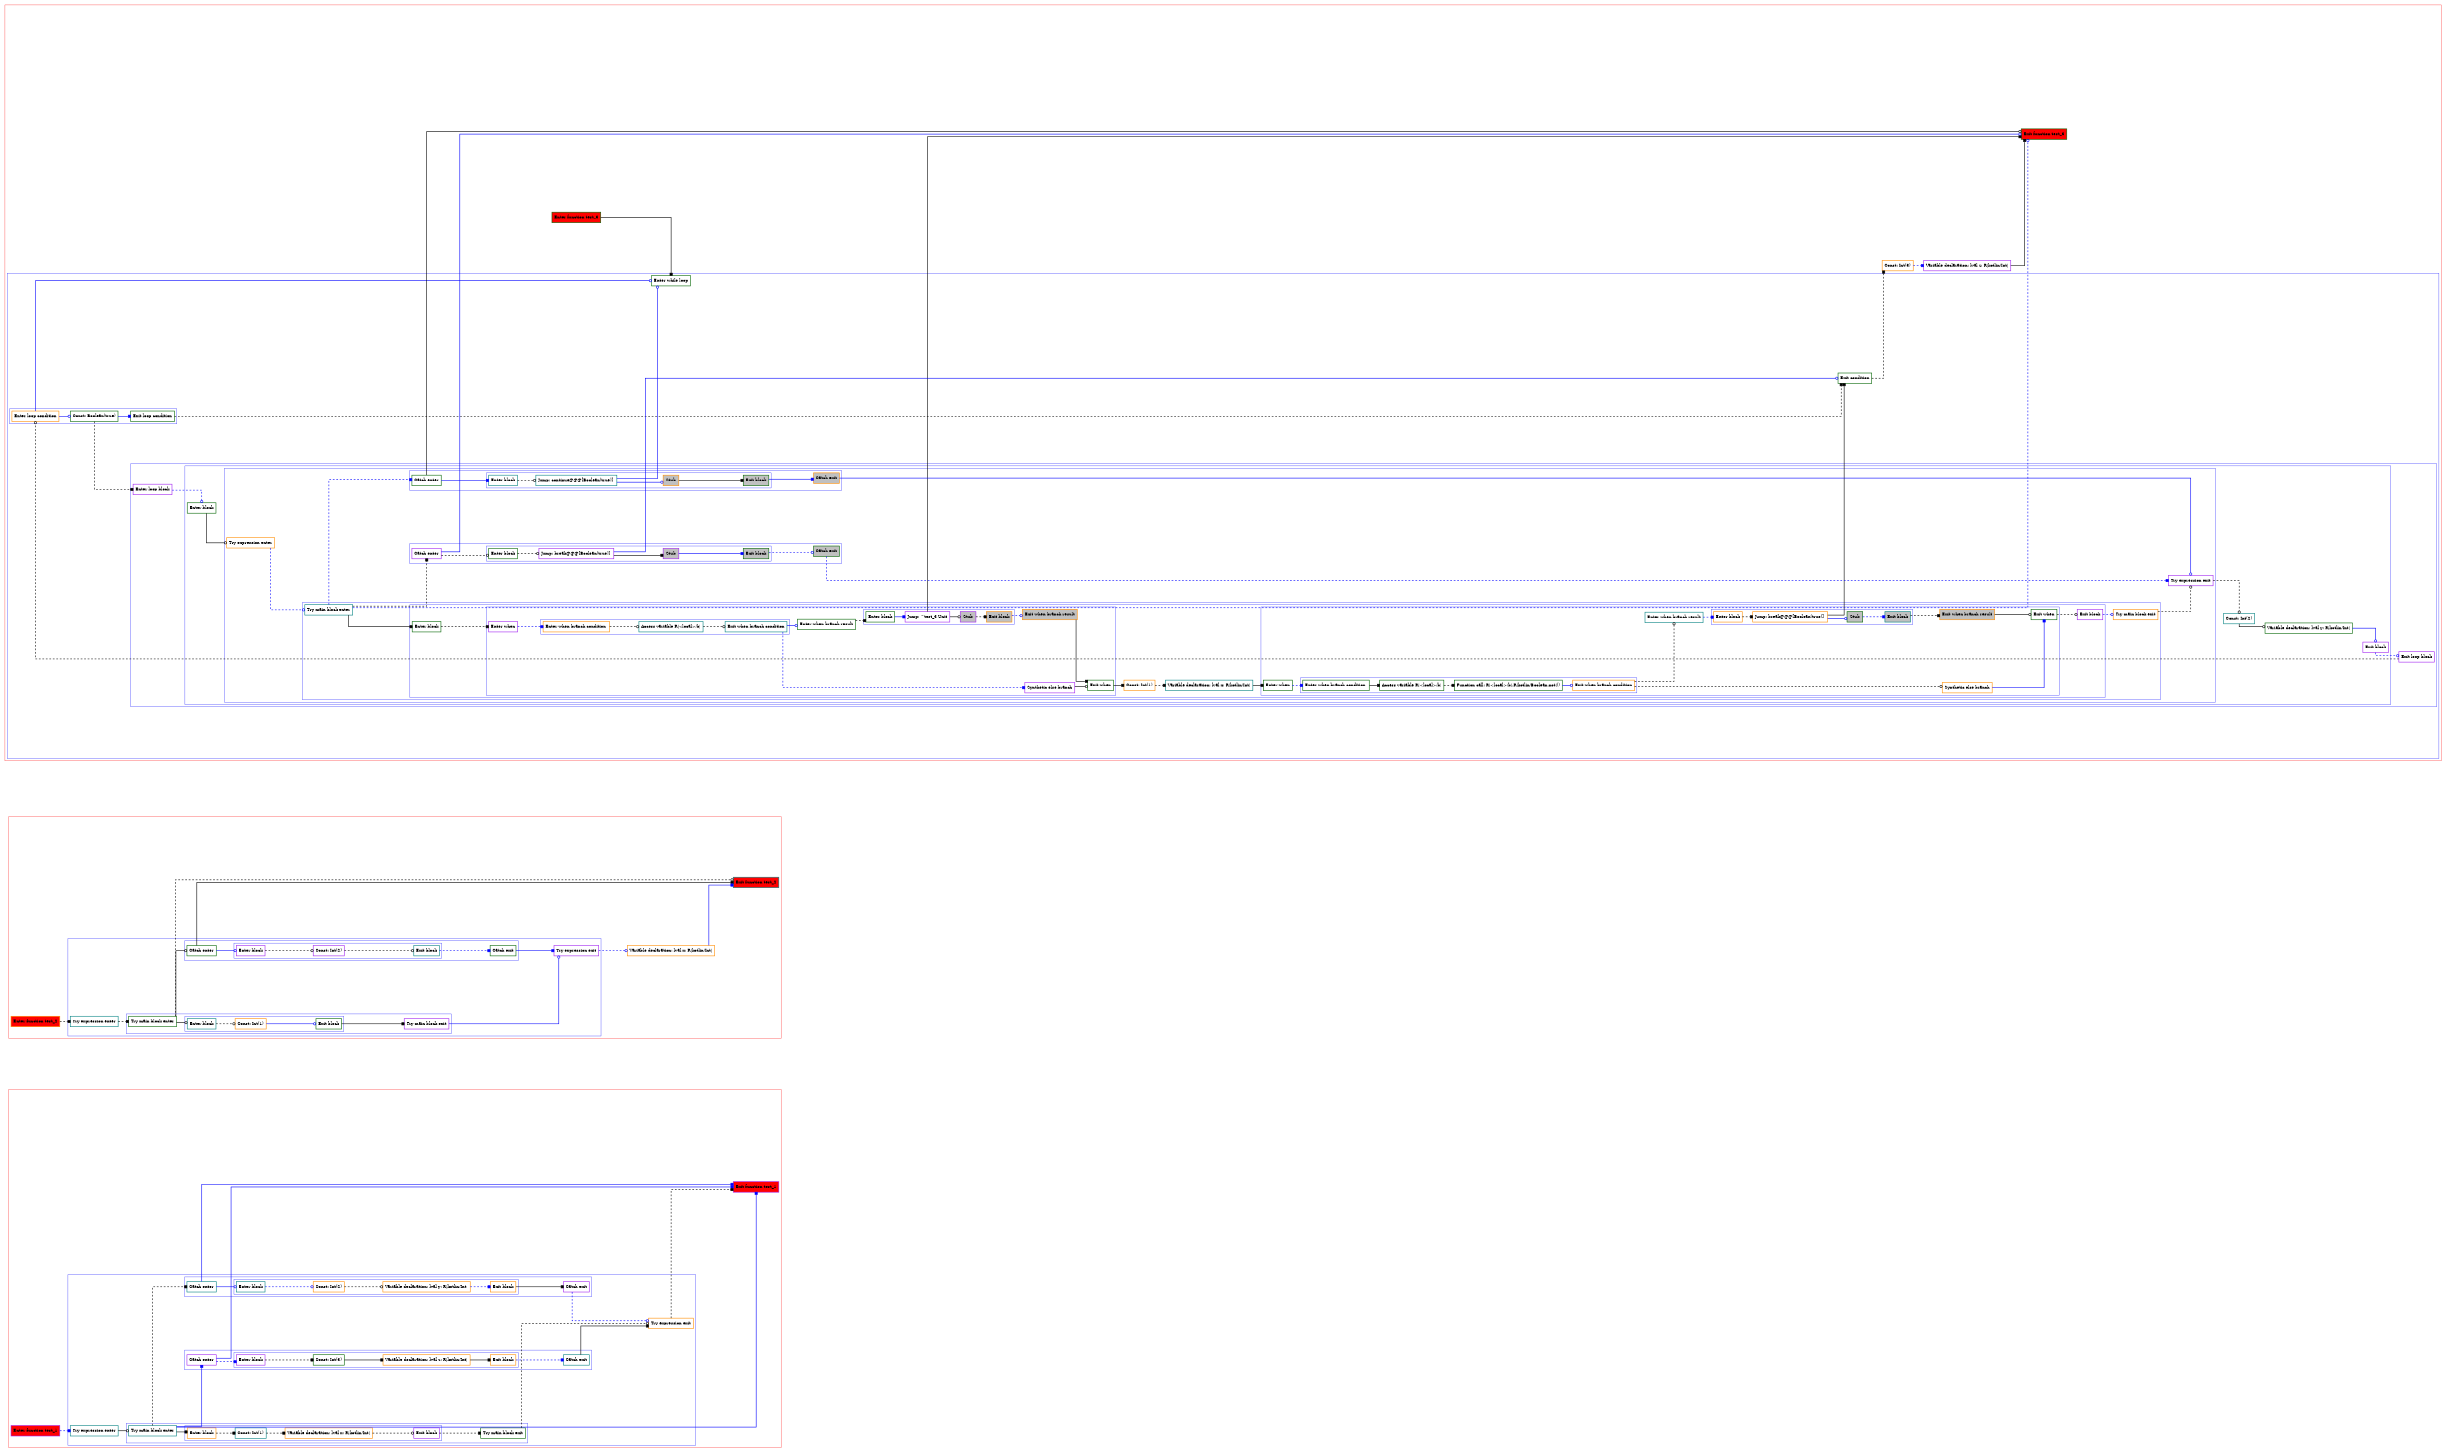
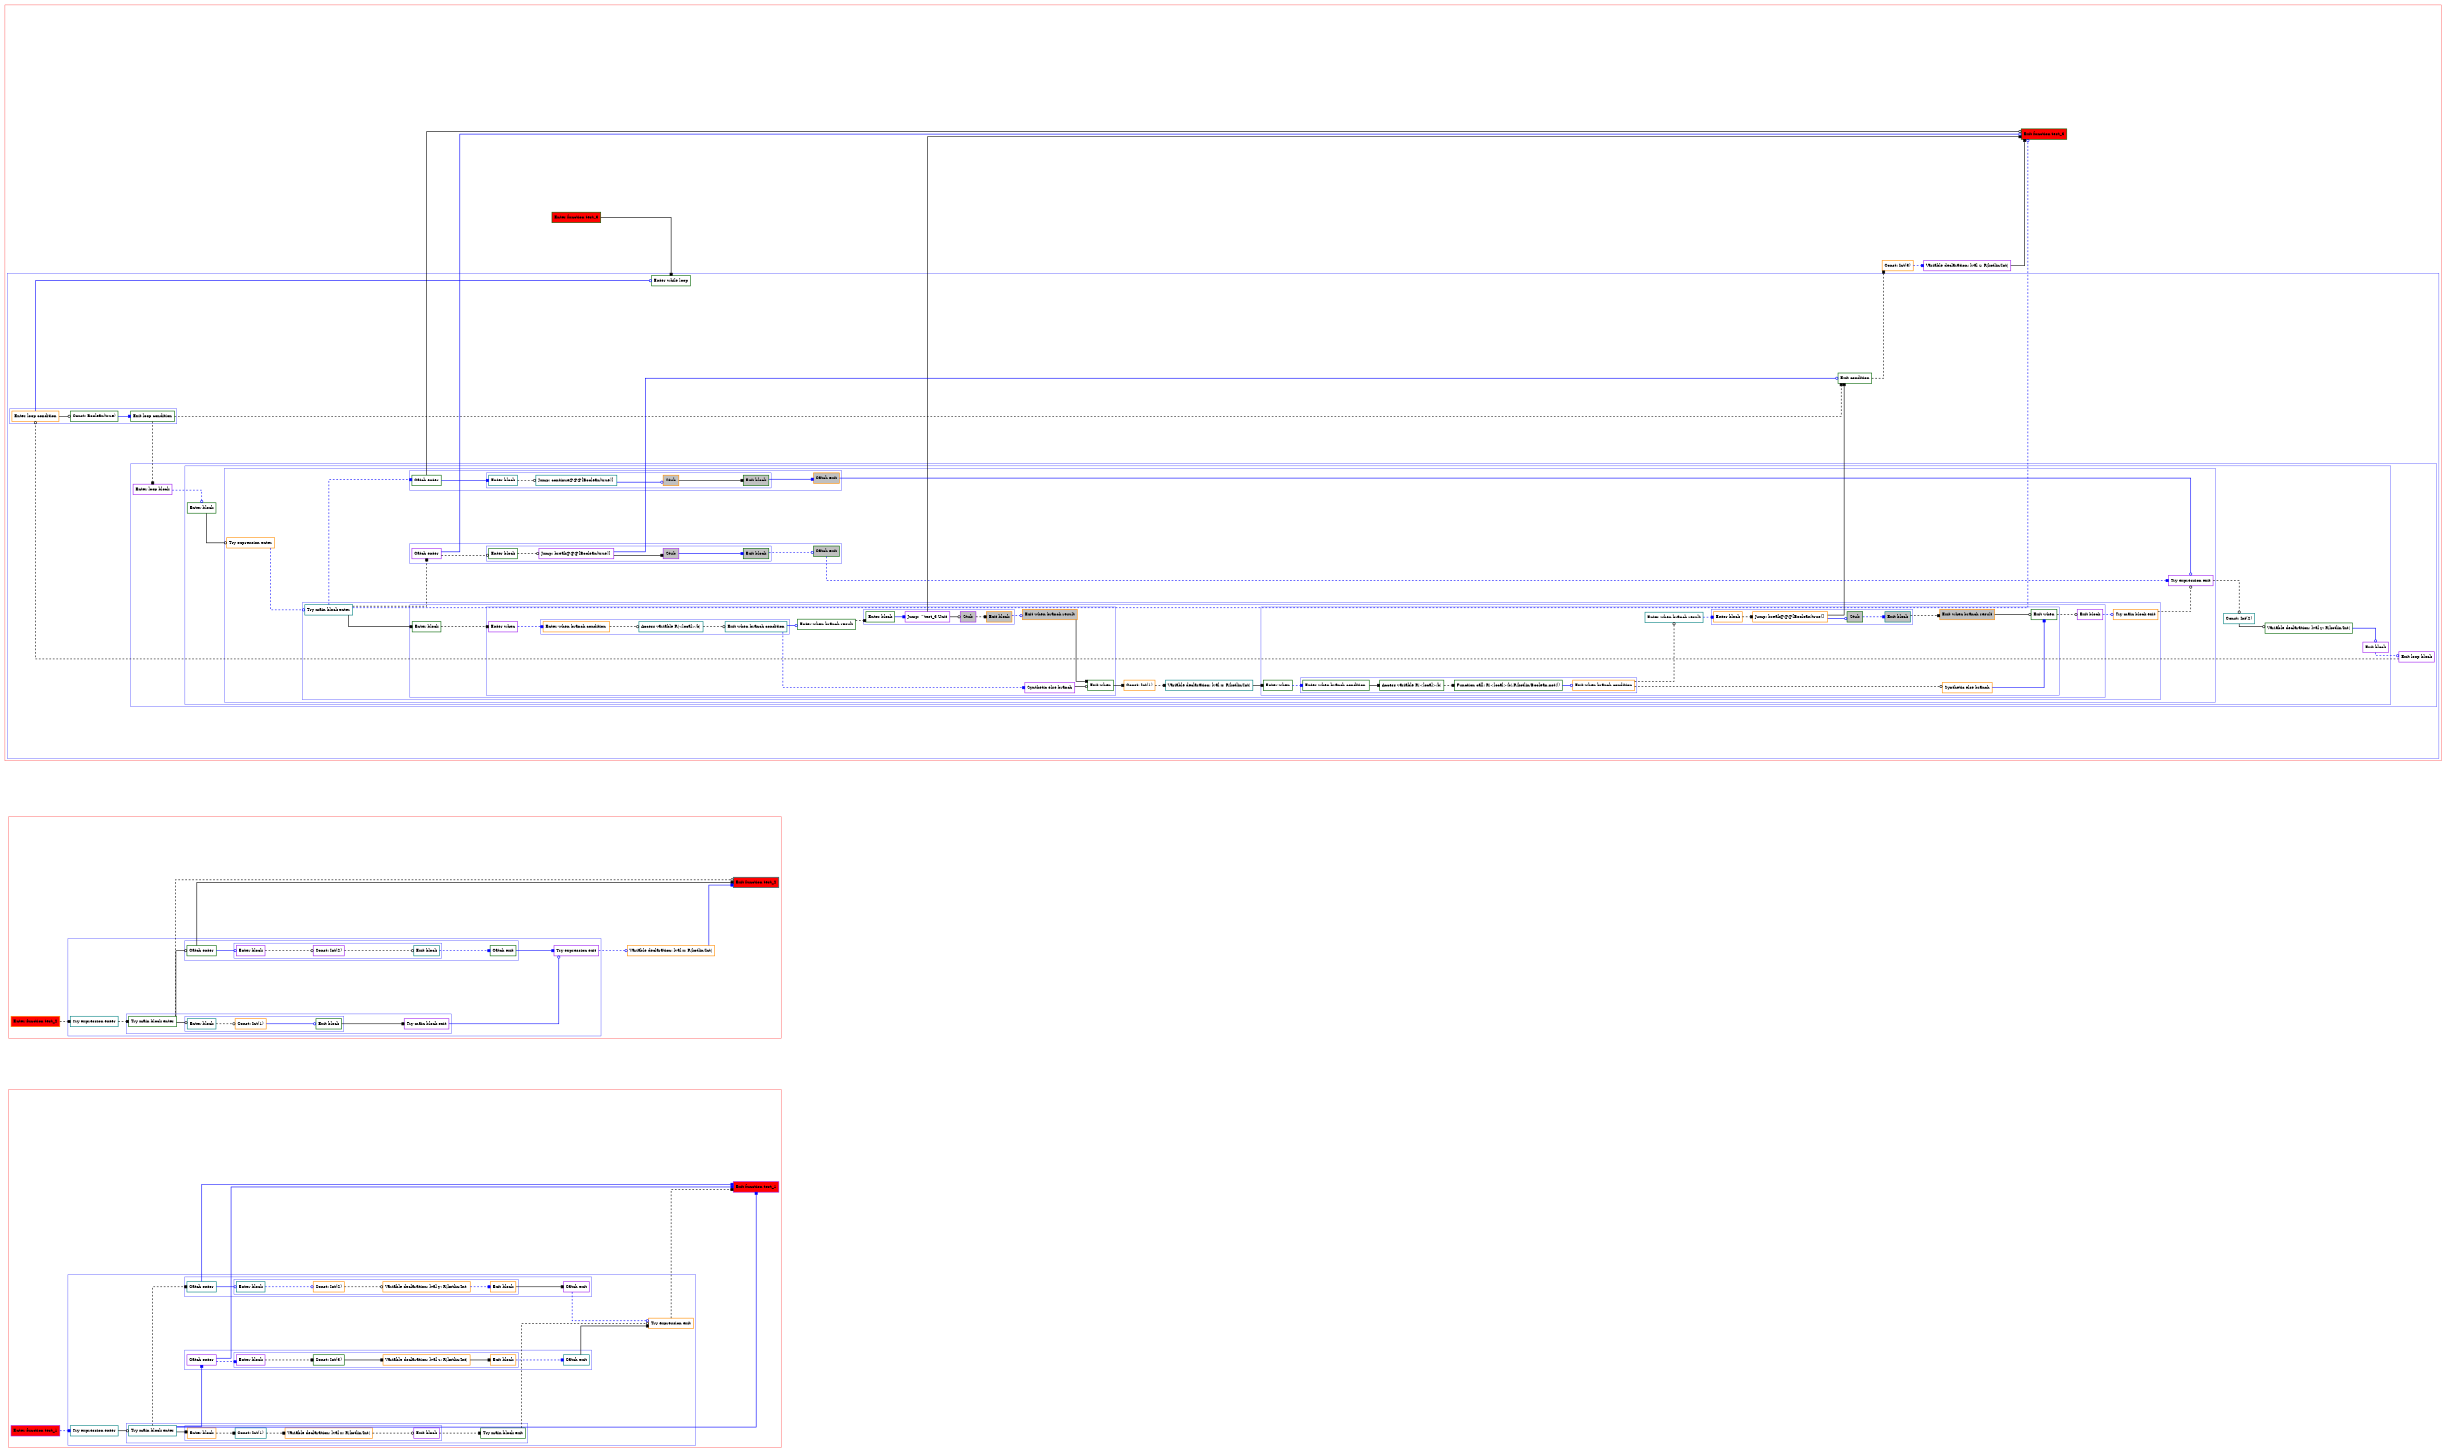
(657, 404) -> none
(63, 416) -> (63, 416)
(94, 473) -> (153, 451)
